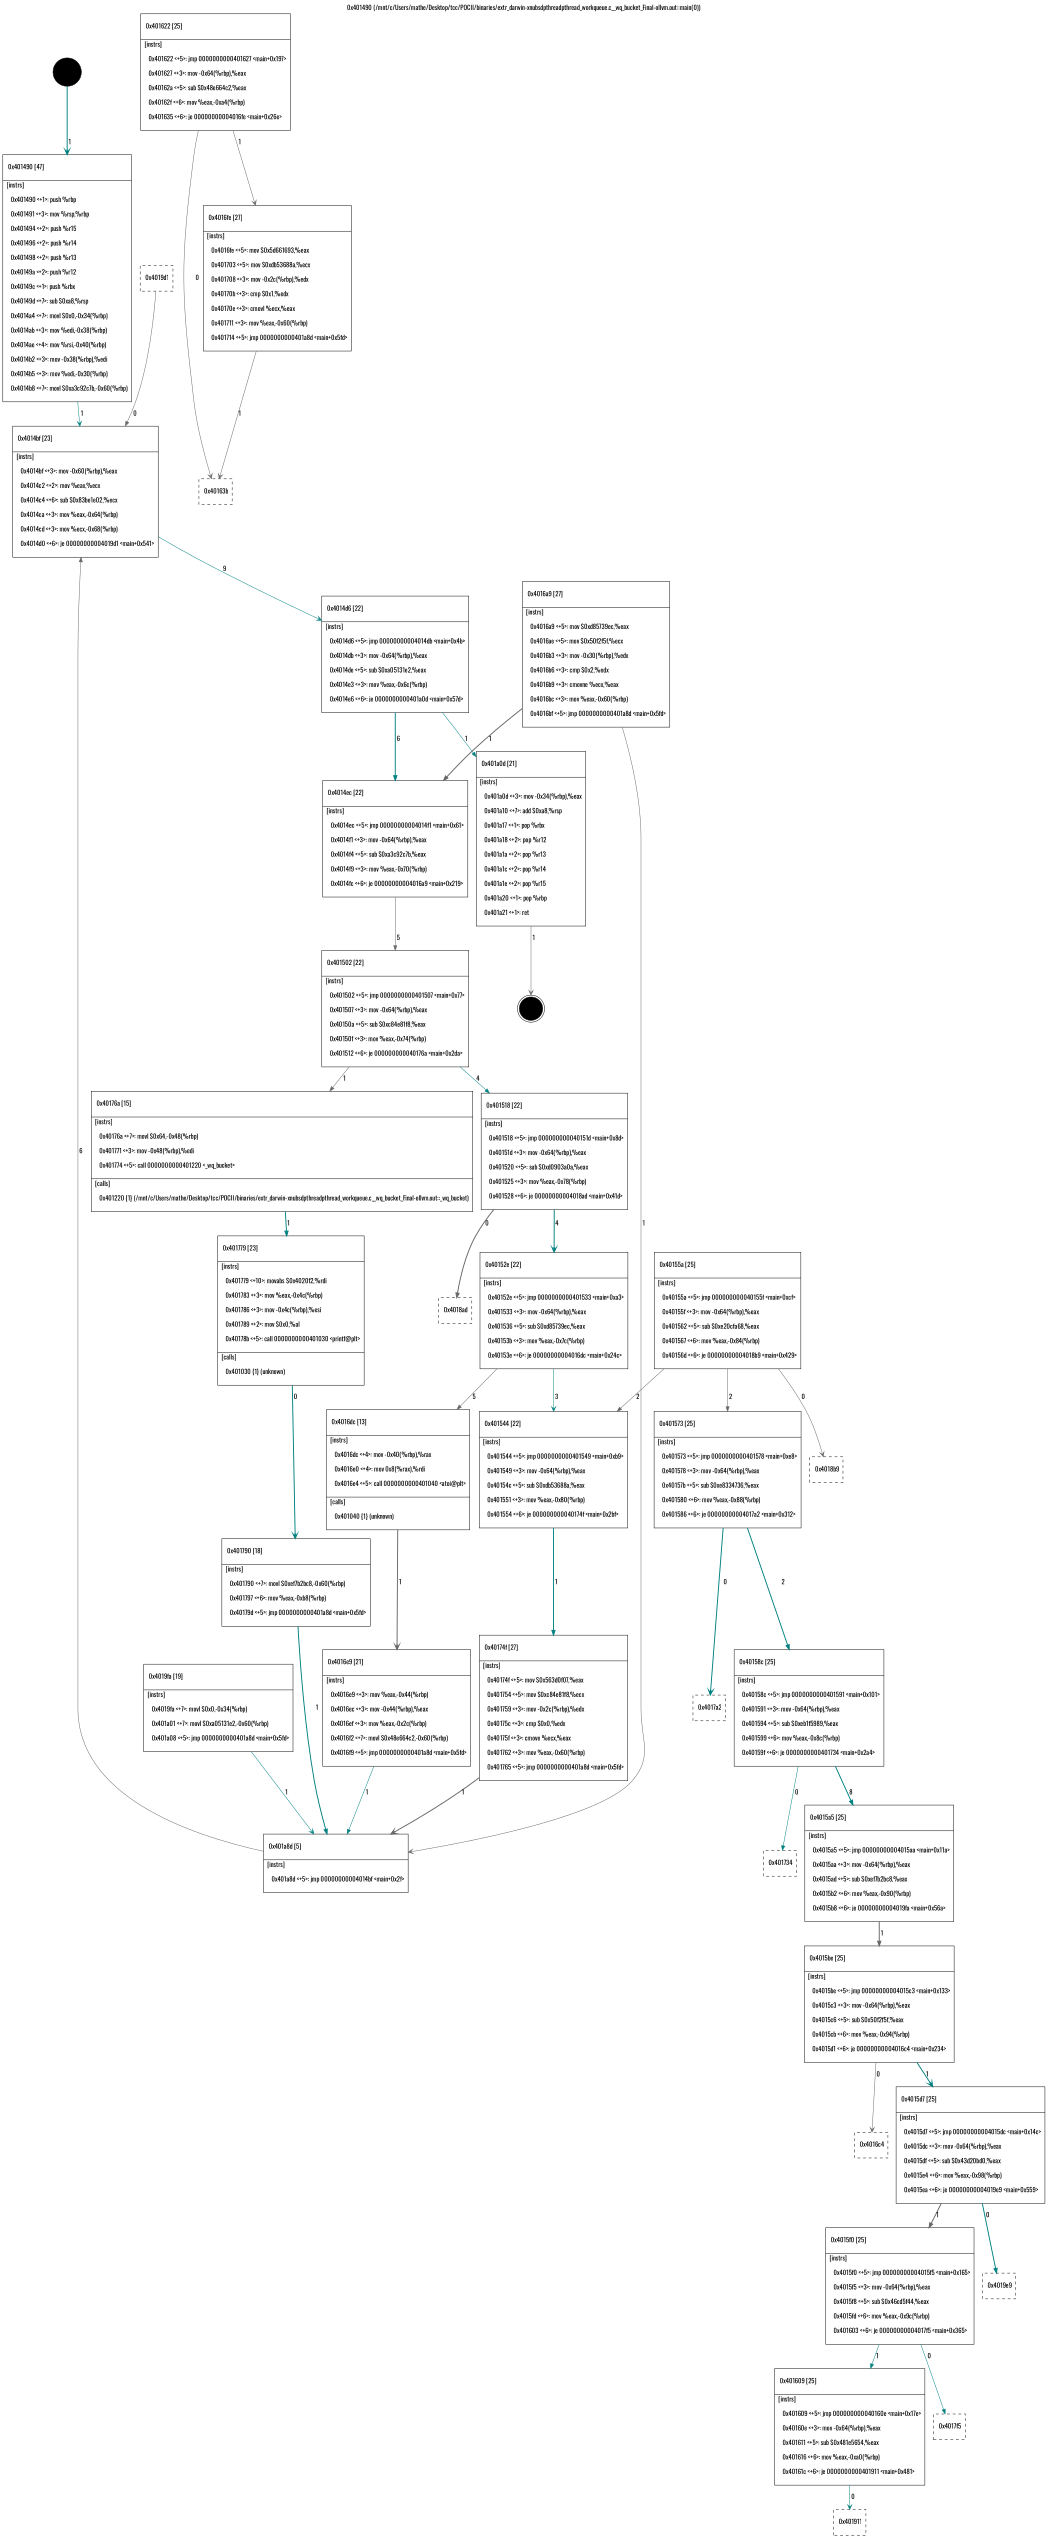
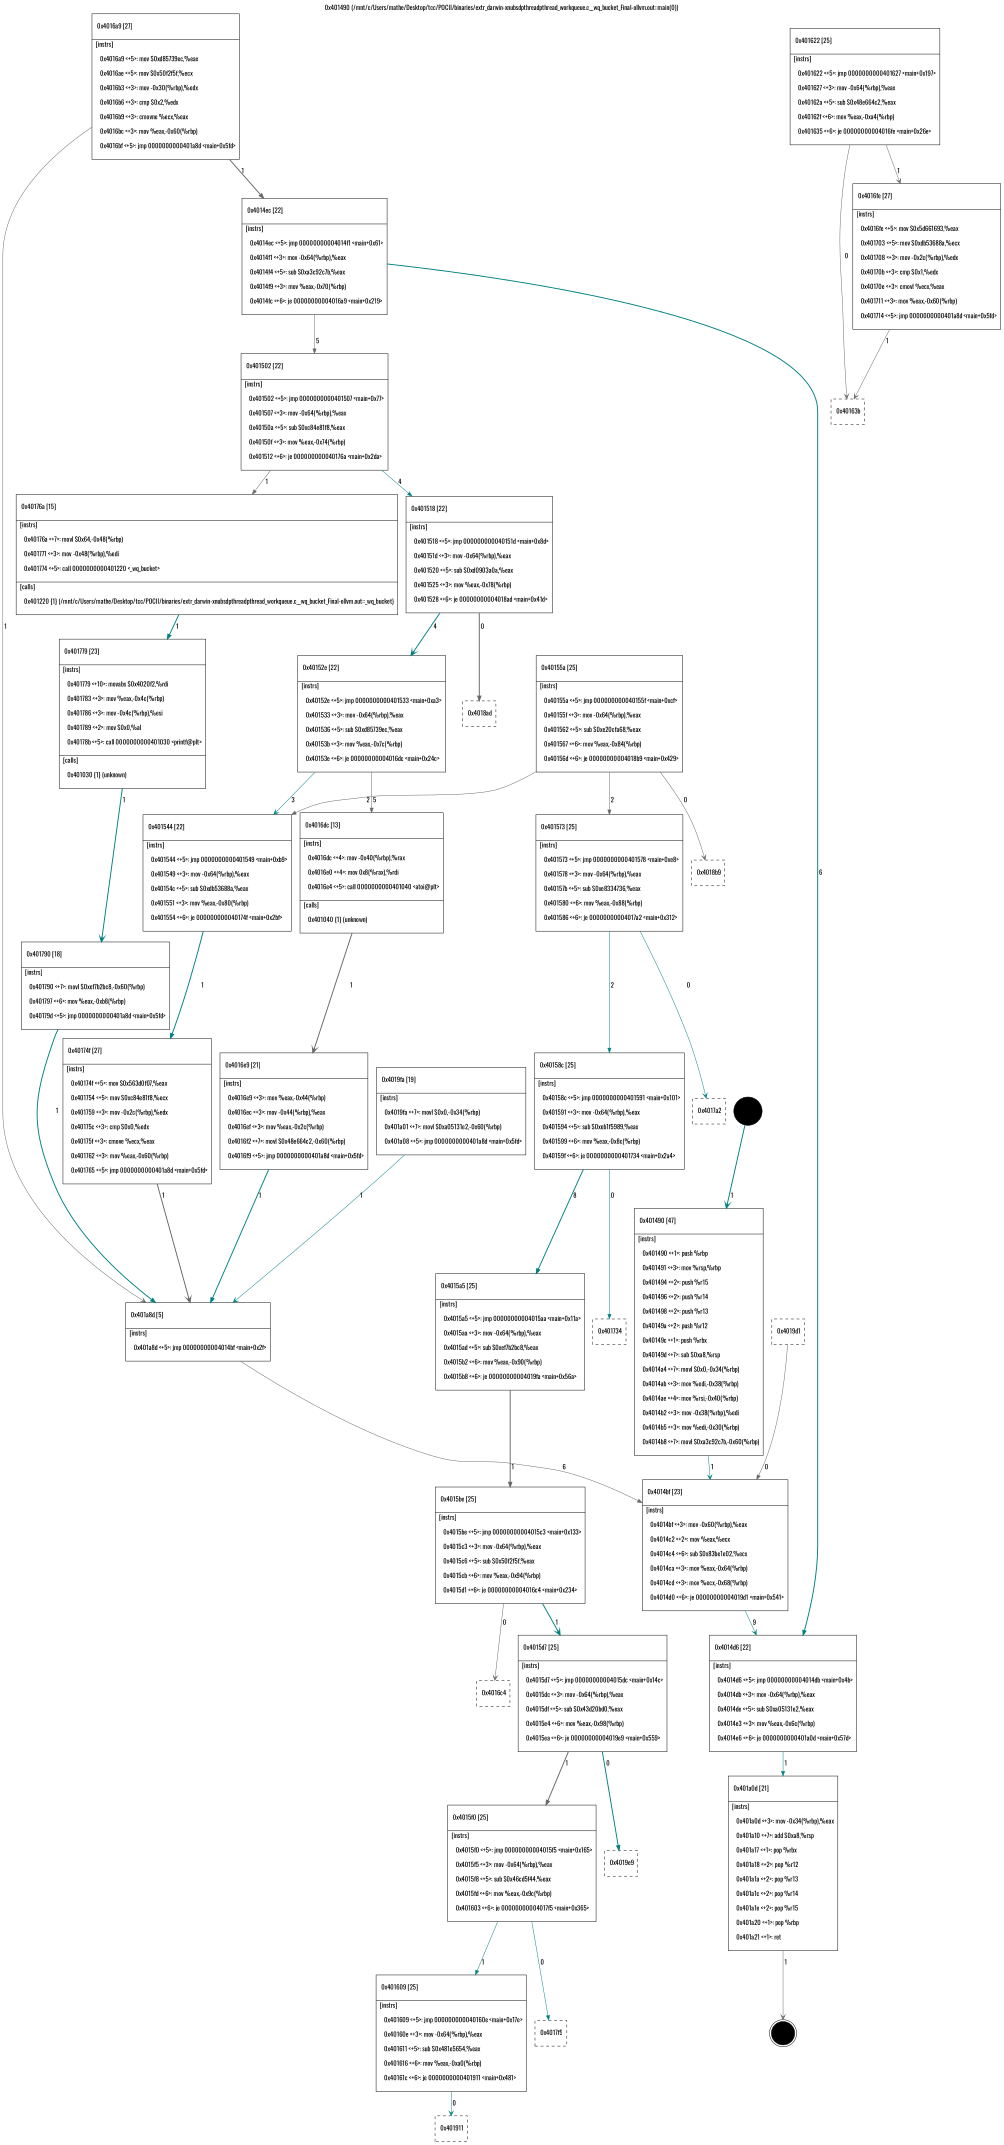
(395, 744) -> (818, 785)
(295, 1397) -> (123, 801)
(768, 1587) -> (609, 990)
(717, 1609) -> (677, 1011)
(361, 1798) -> (241, 1234)
